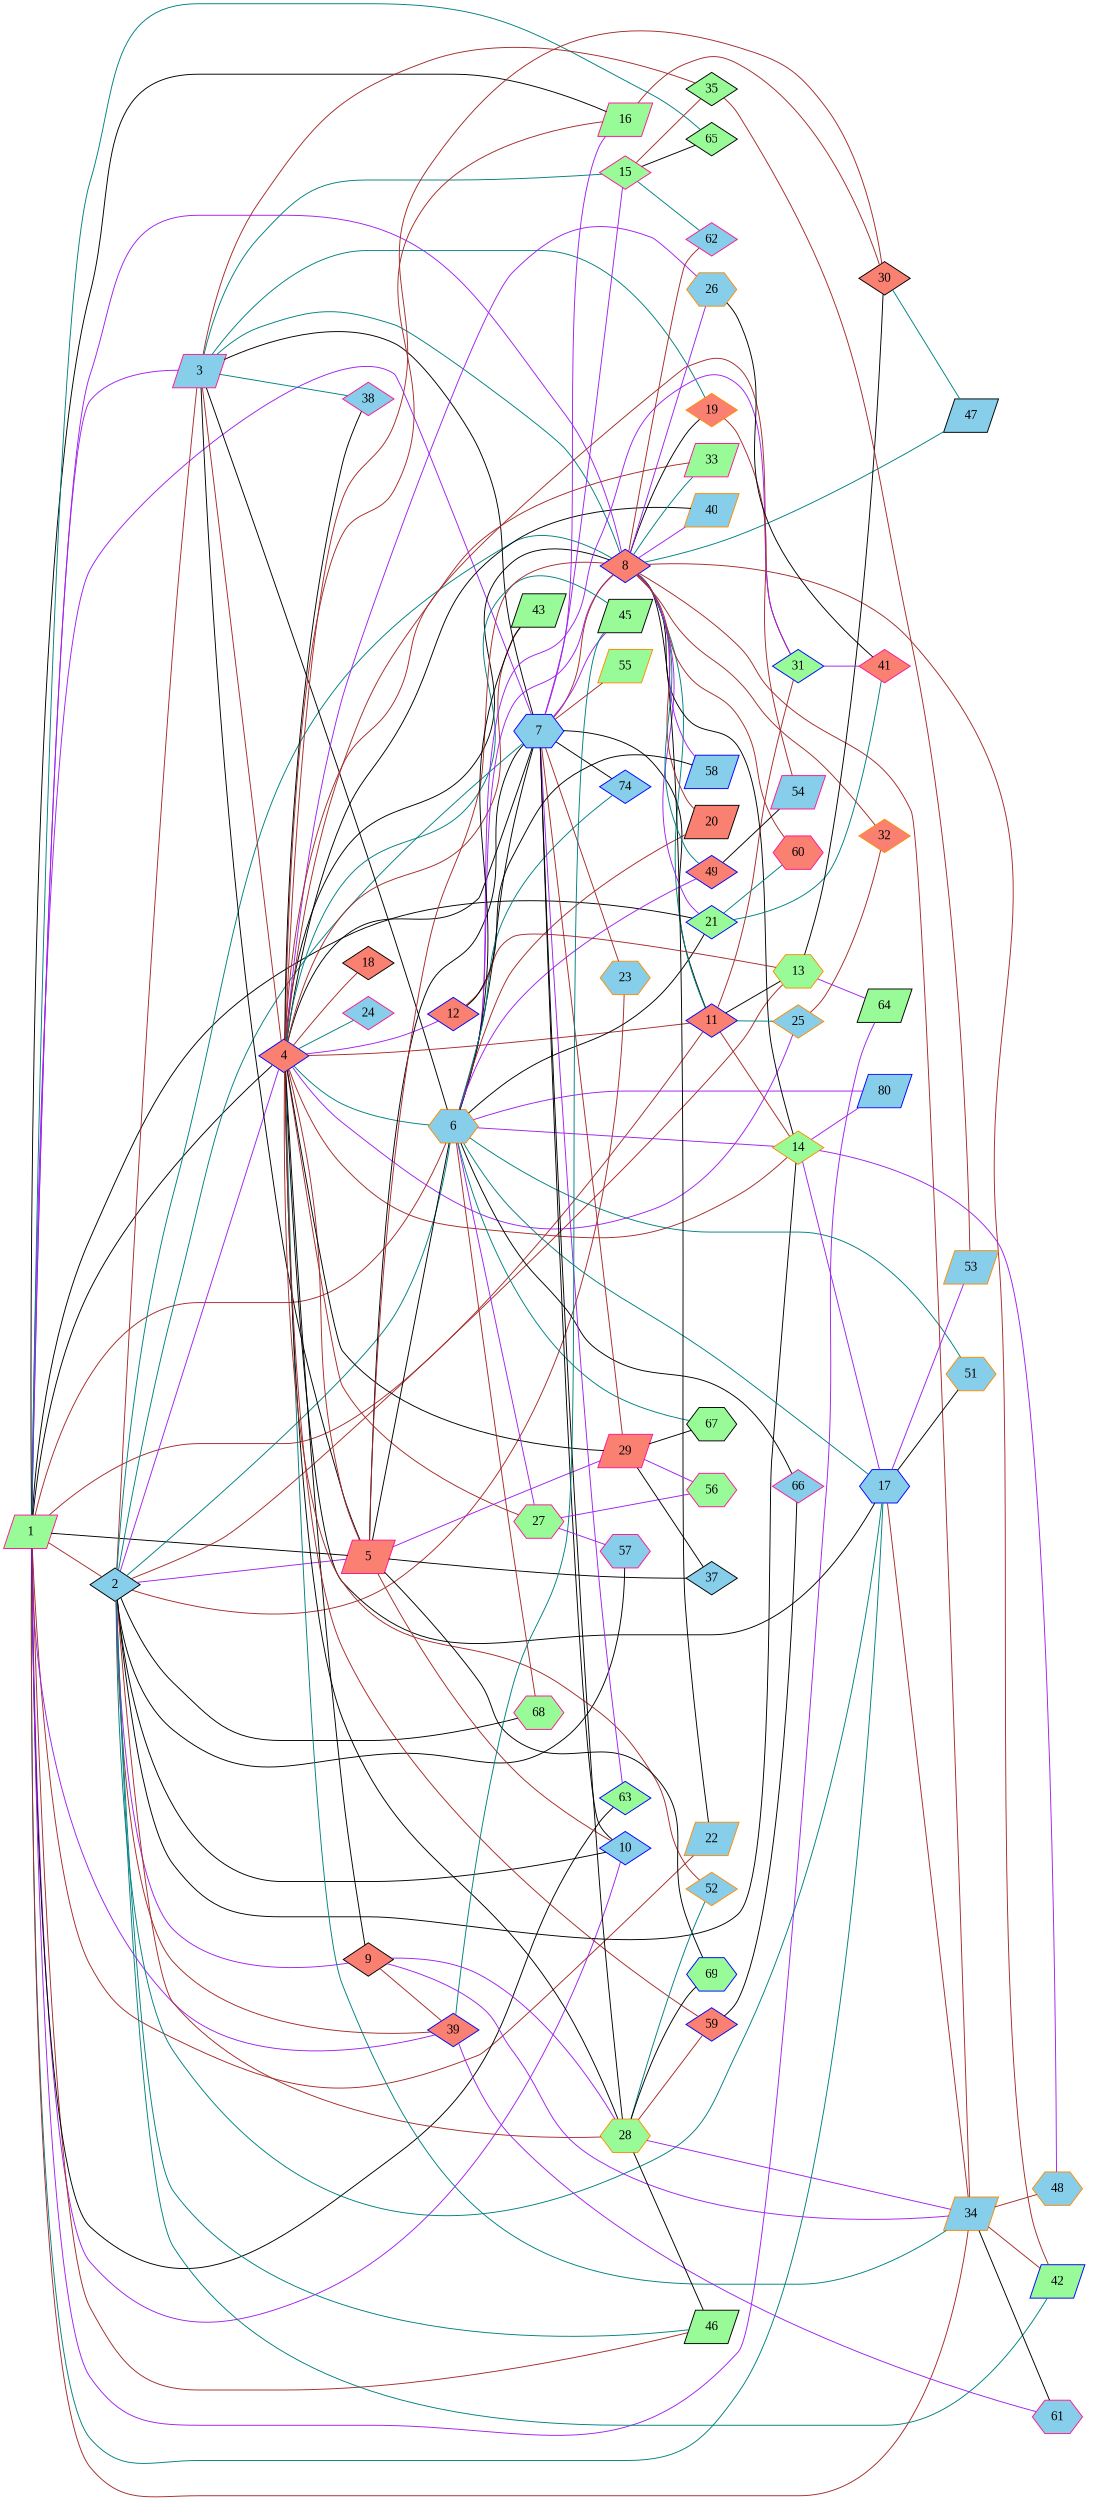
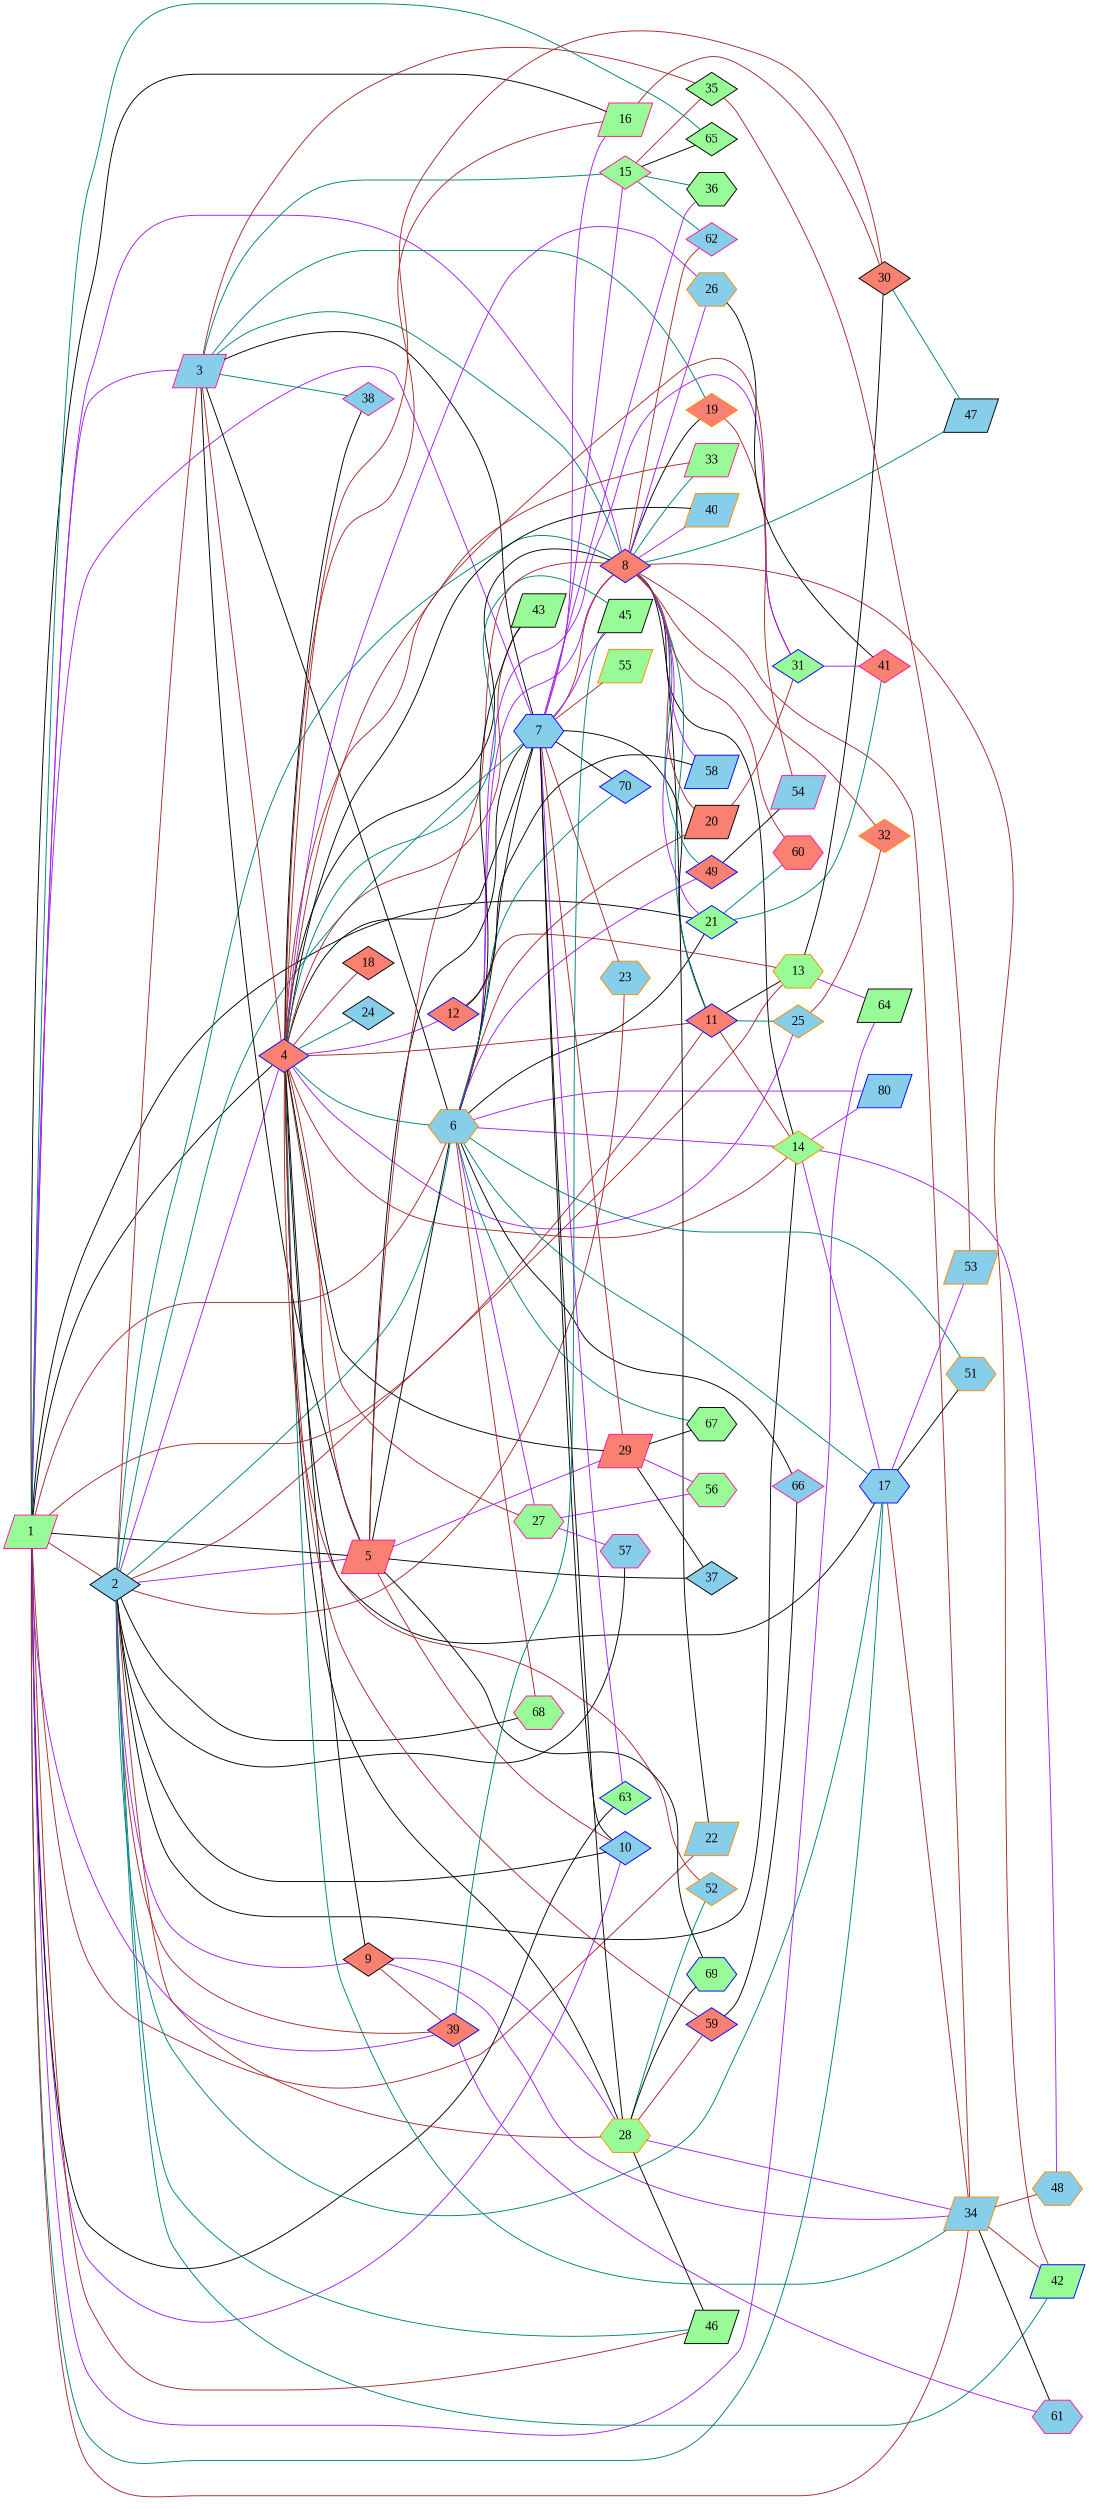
none -> (712, 189)
(625, 787) -> (625, 787)
(756, 861) -> (767, 745)
(368, 1013) -> (368, 1013)
